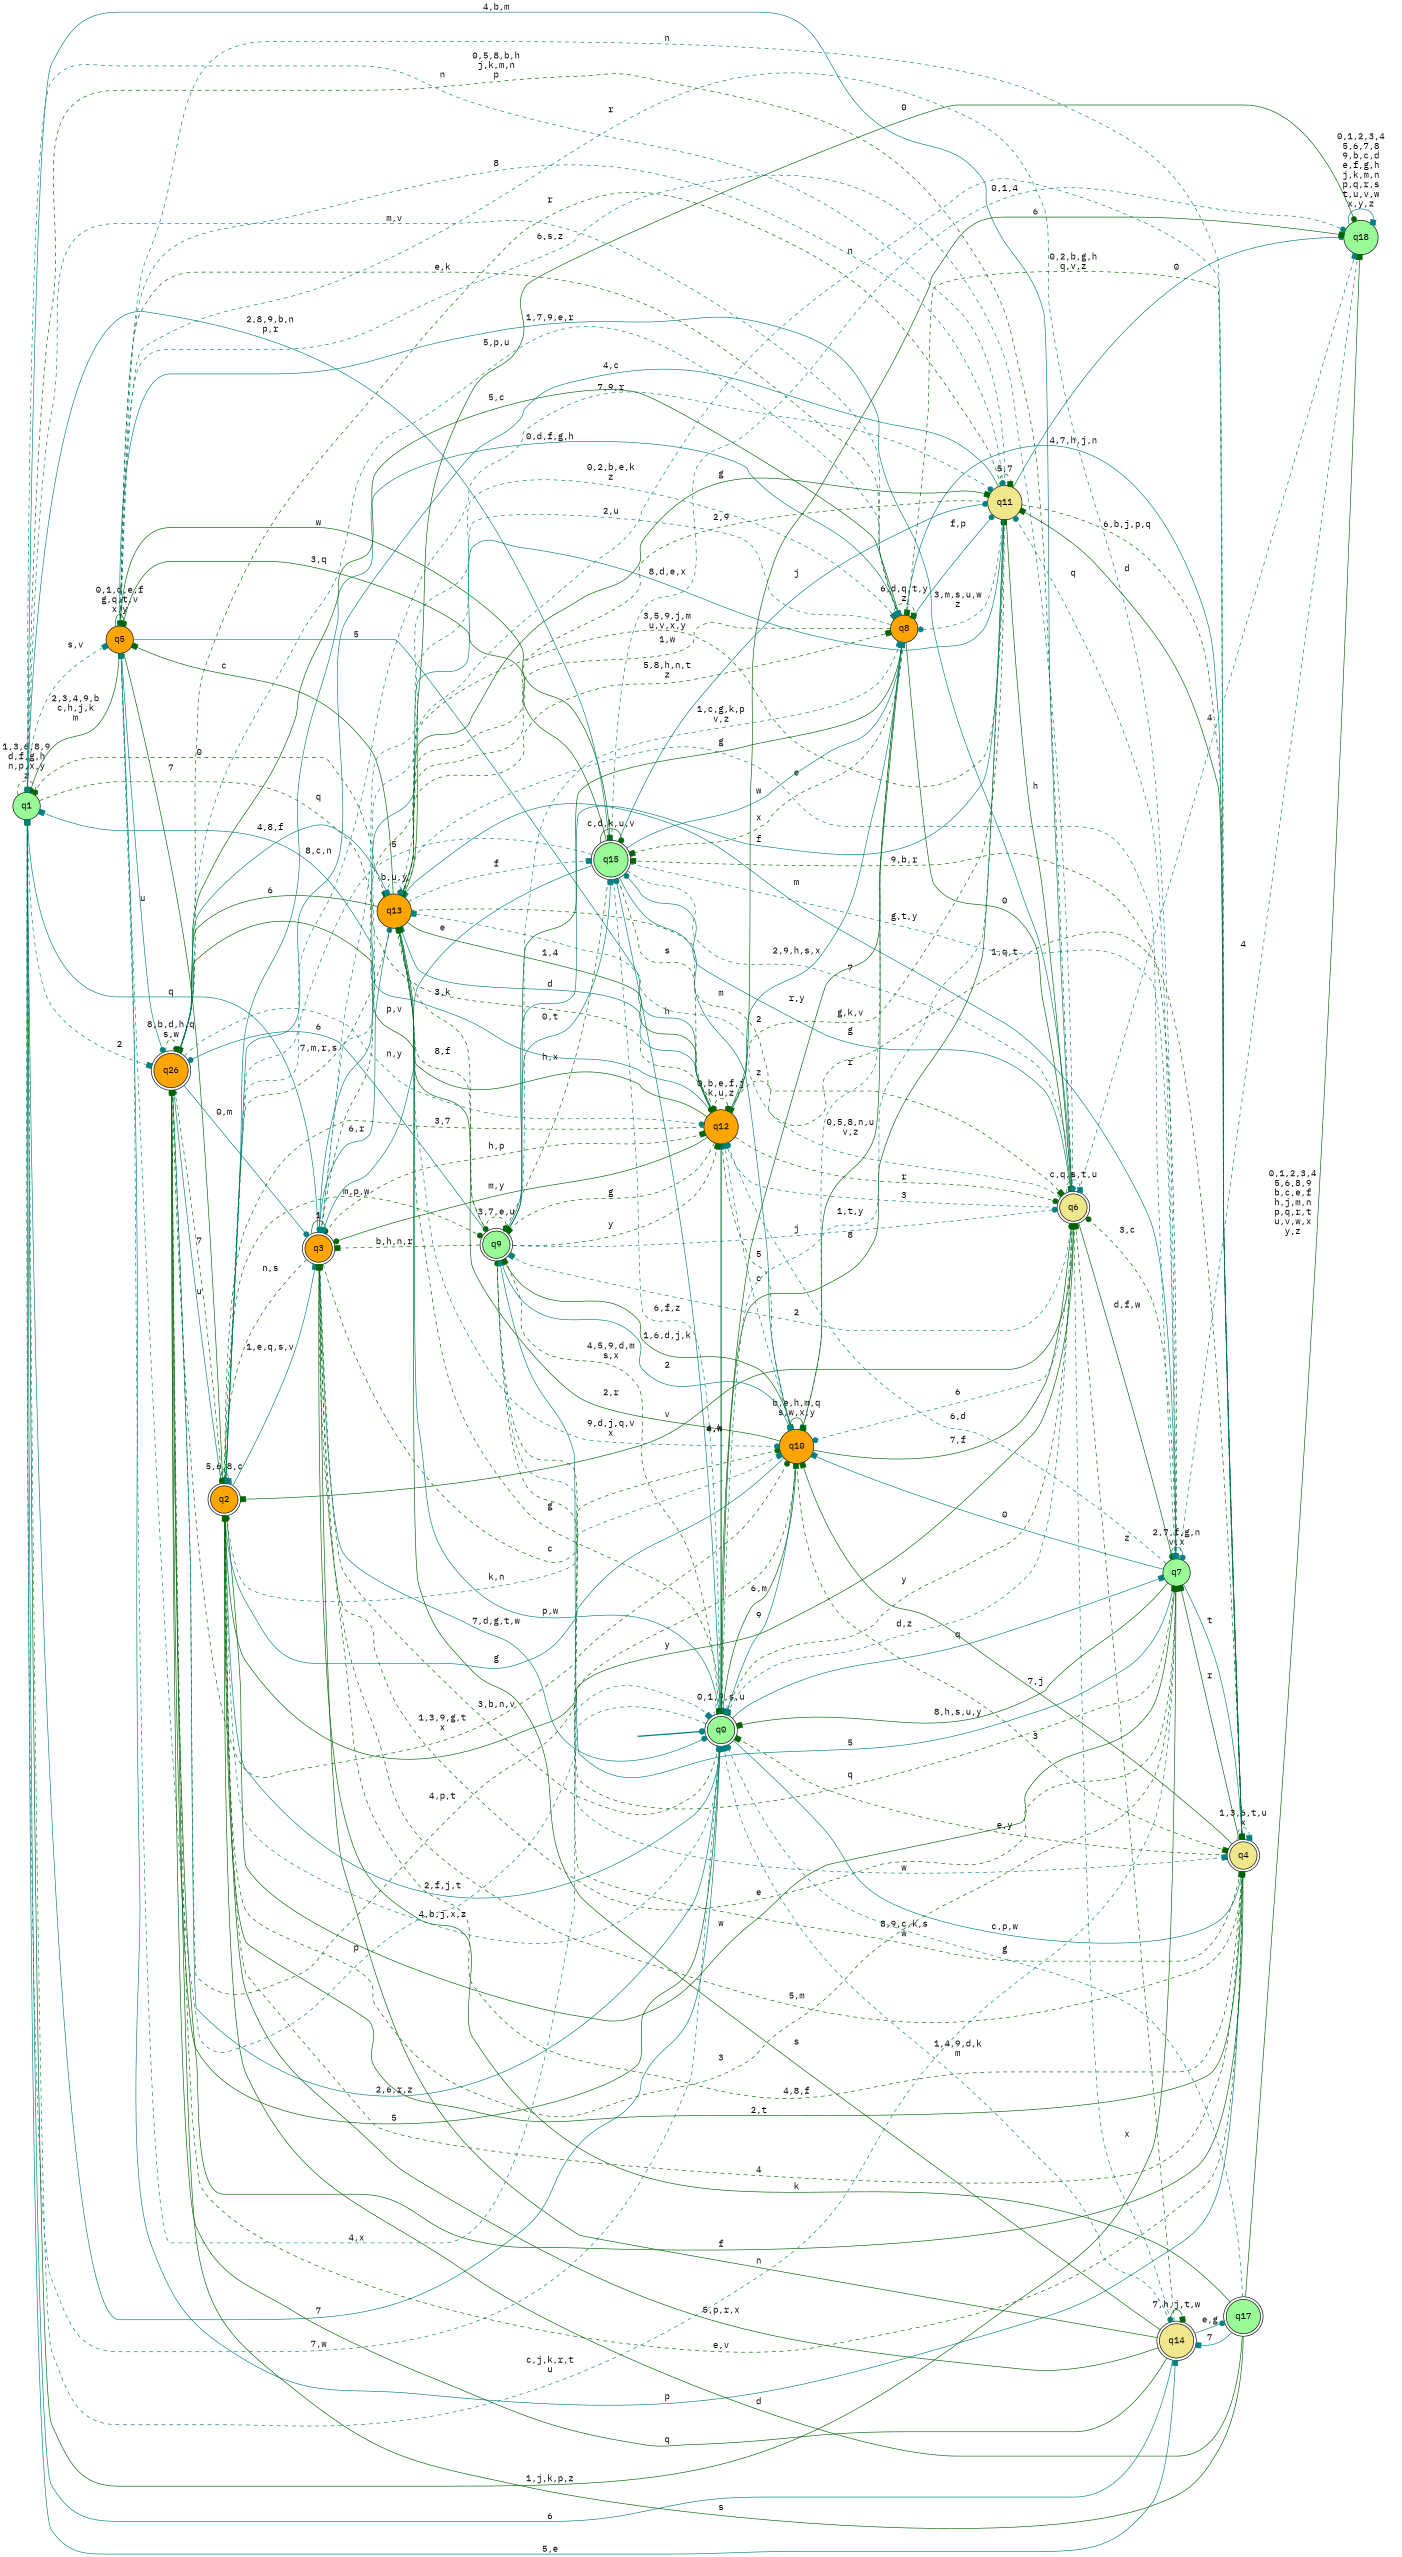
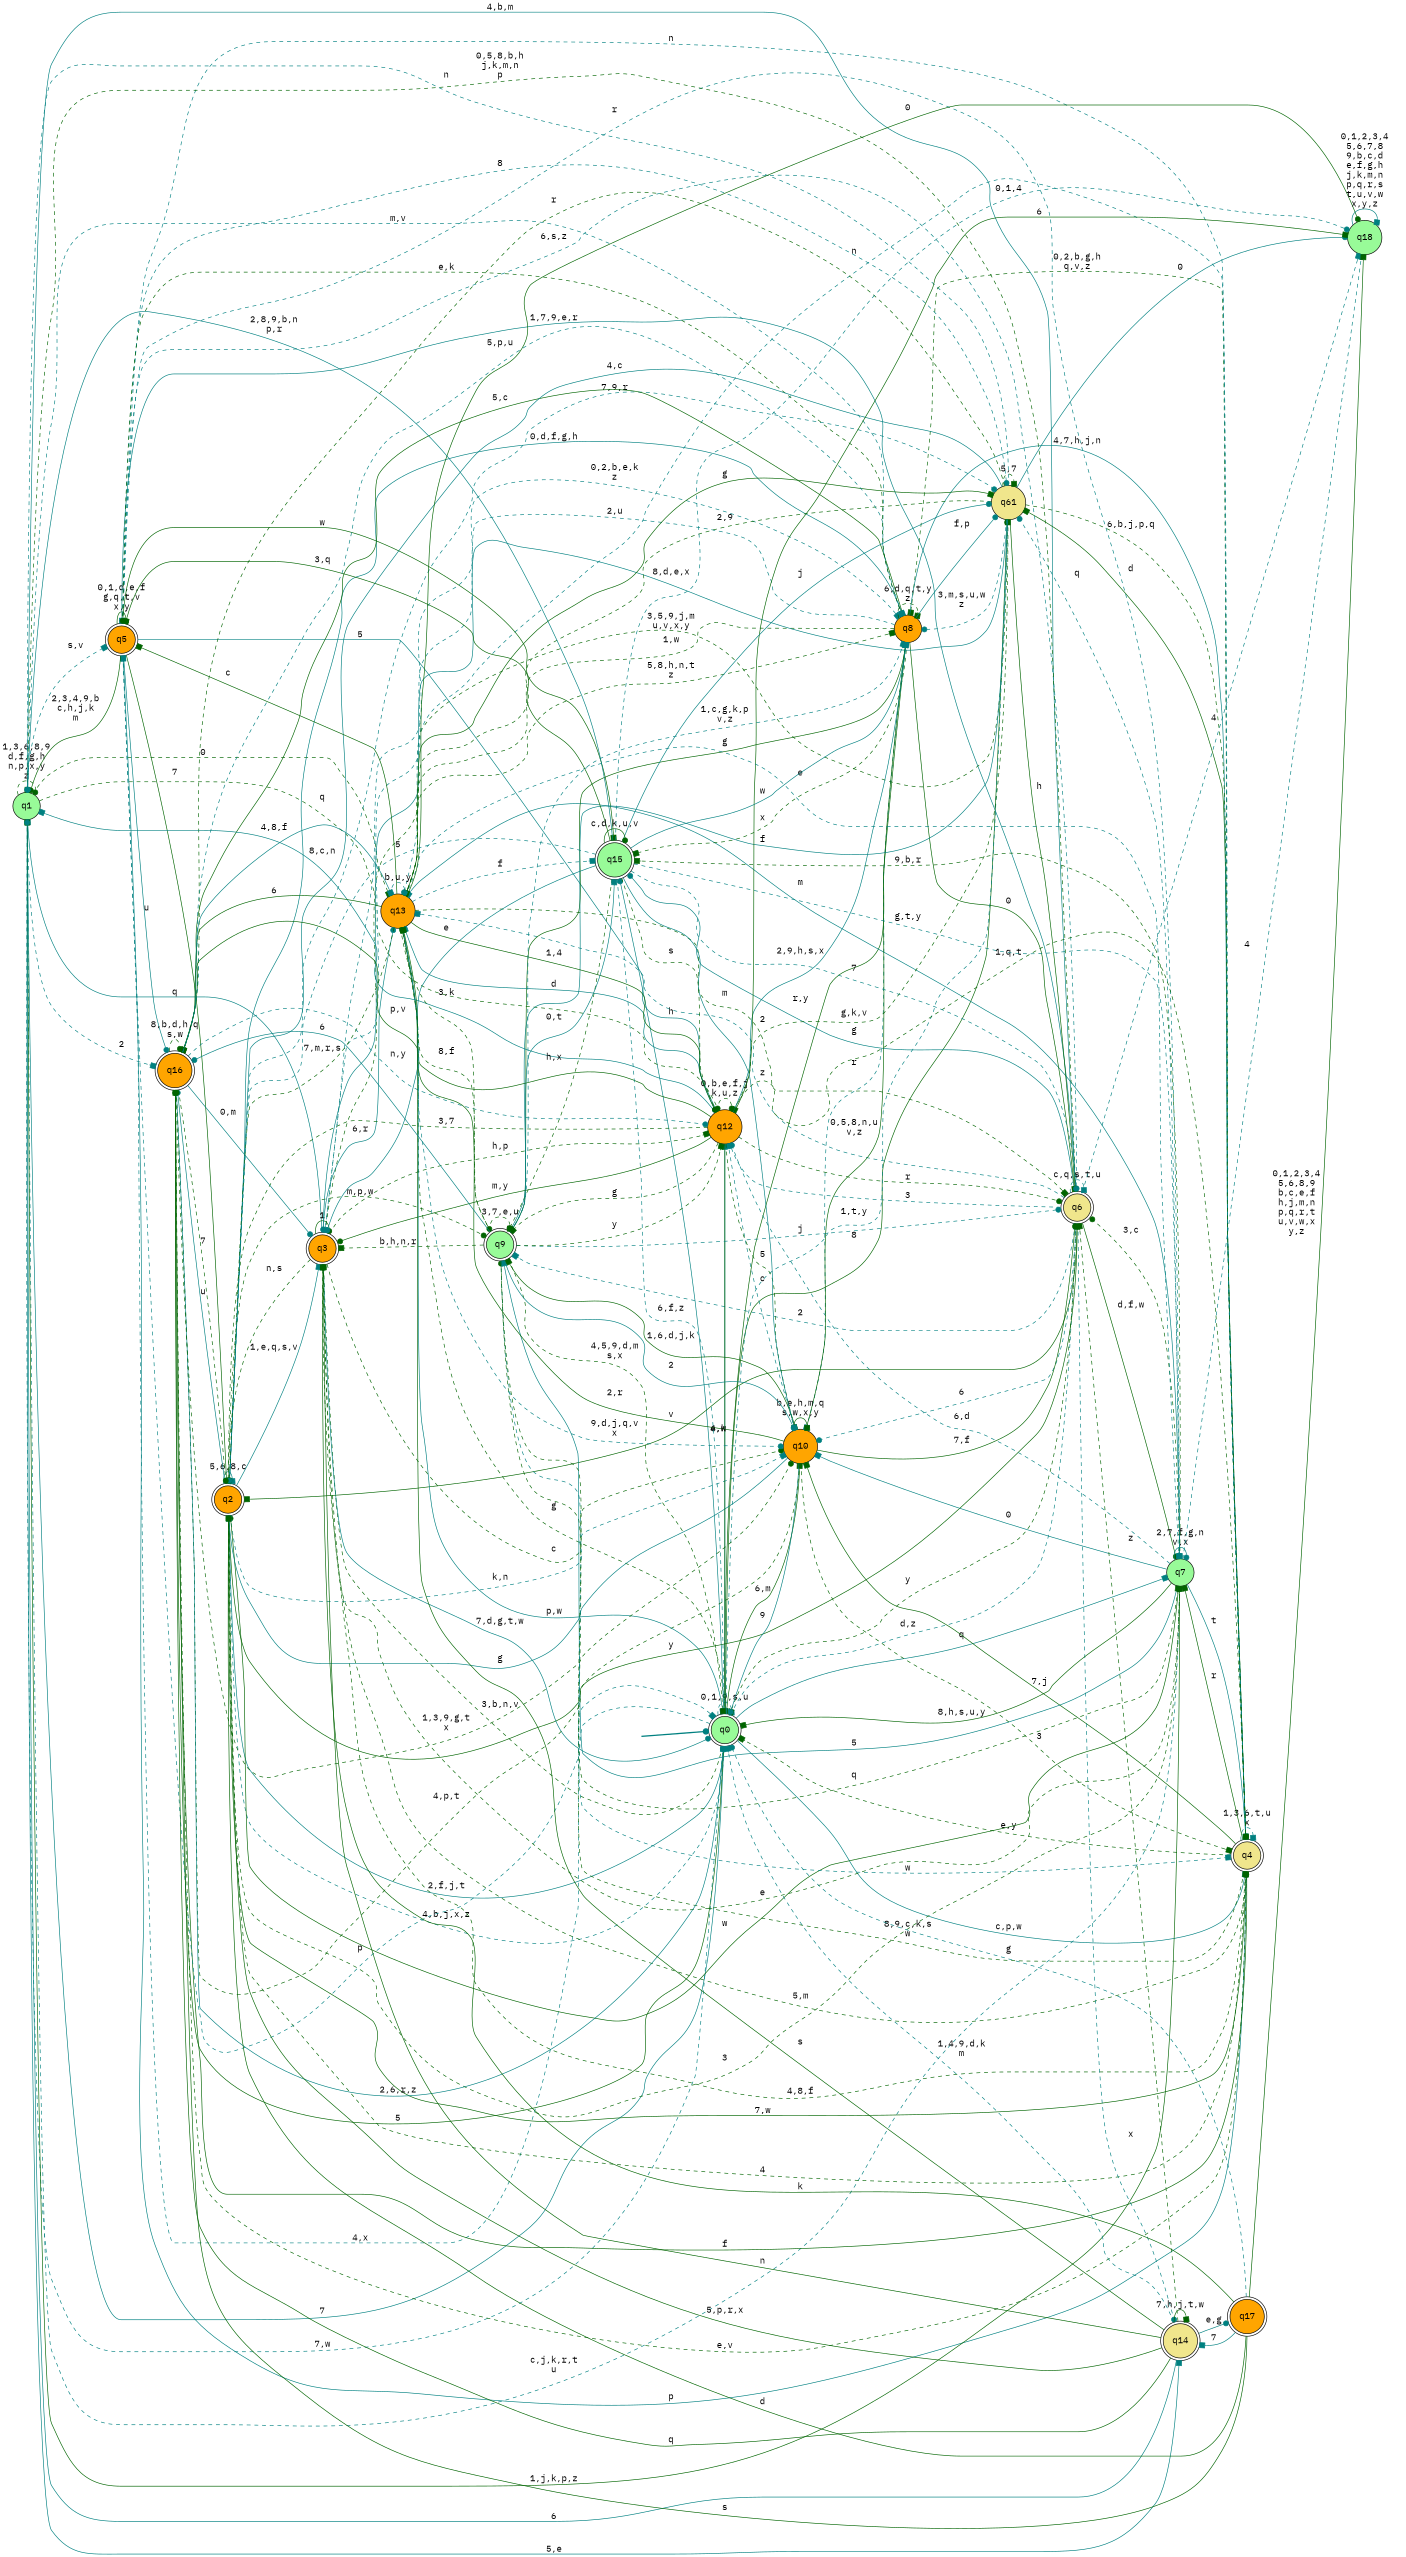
(1005, 503) -> (1009, 503)
(120, 640) -> (122, 640)
(171, 1071) -> (175, 1071)
(759, 2111) -> (763, 2111)
(1243, 2317) -> (1247, 2317)
